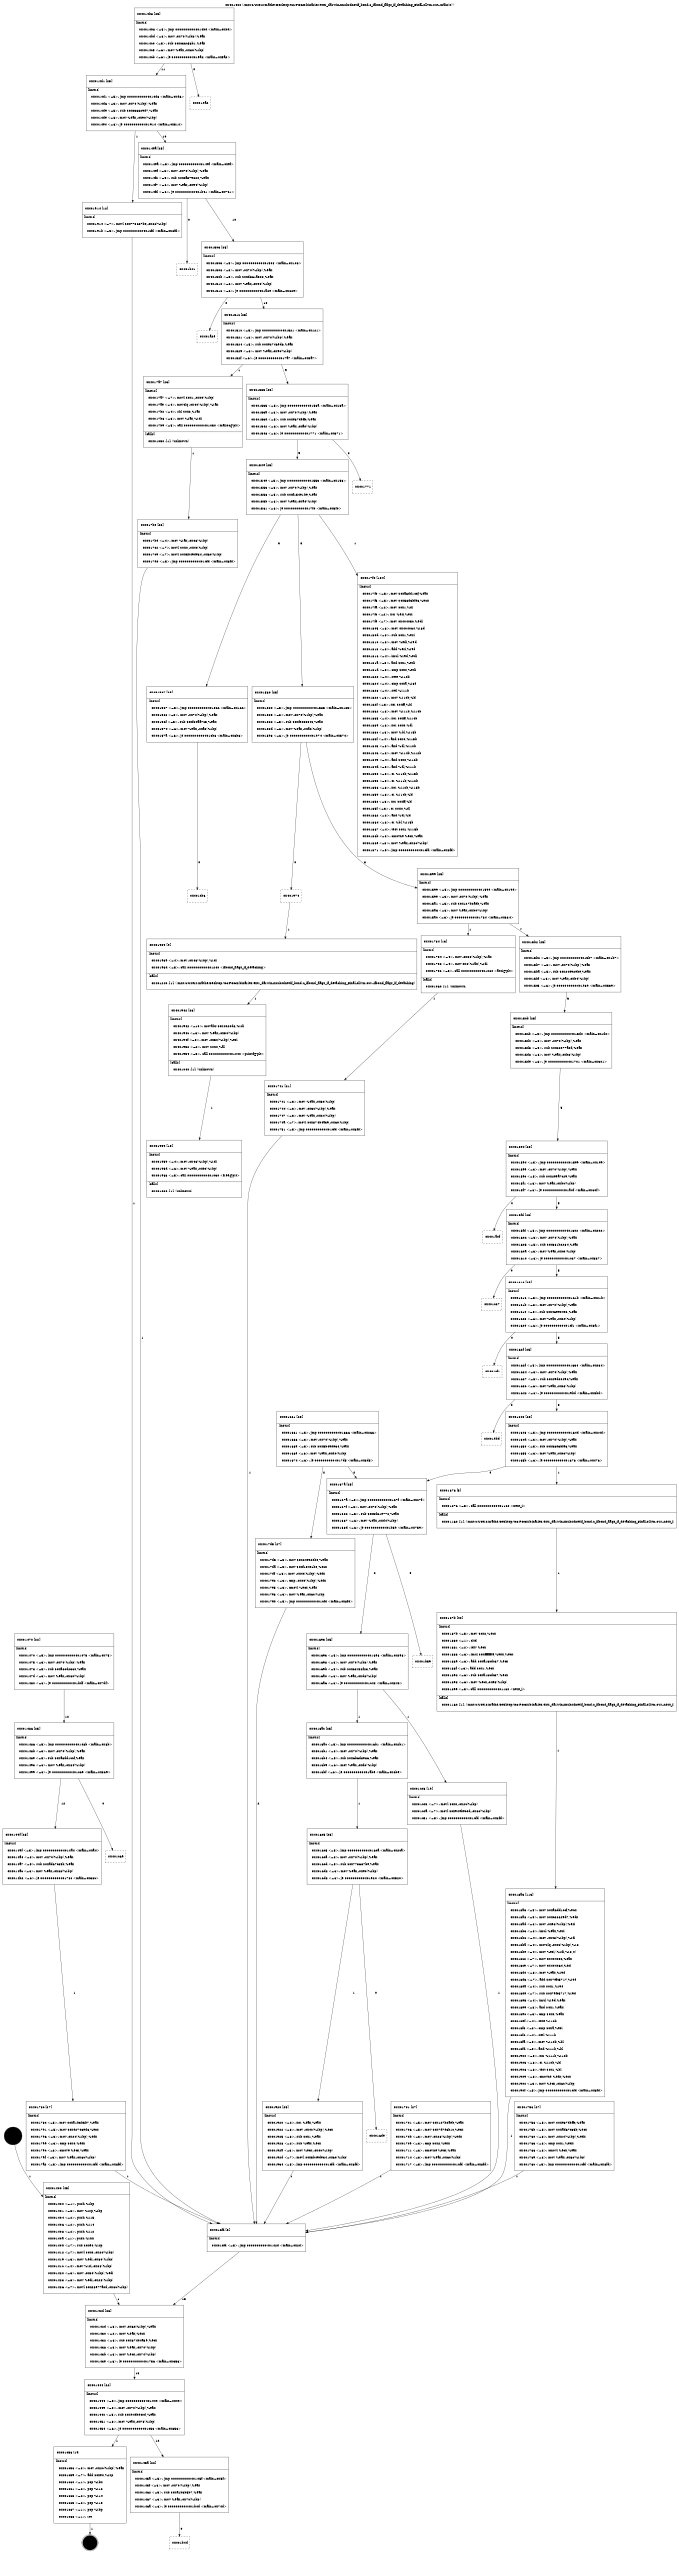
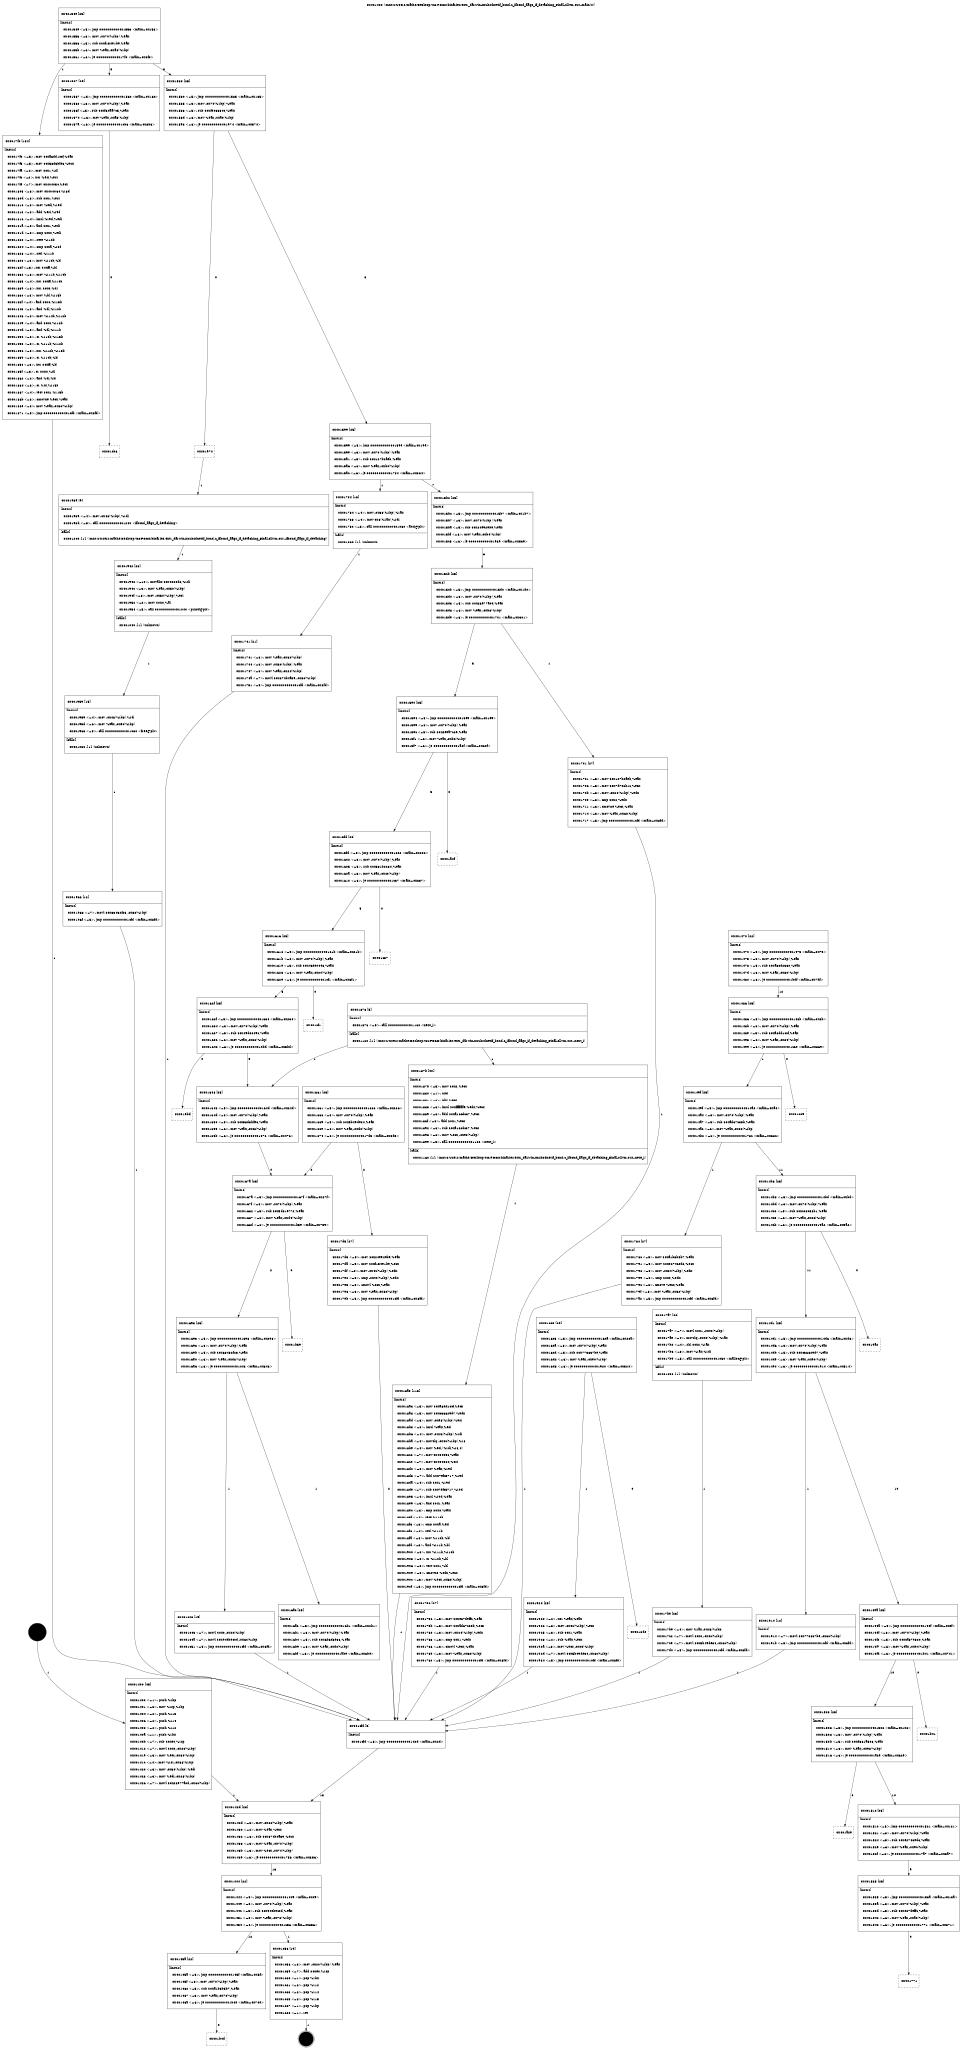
(238, 370) -> none
(297, 448) -> none
none -> (547, 690)
none -> (112, 909)
none -> (768, 1158)
none -> (53, 1190)
(557, 1474) -> (308, 1061)
(357, 1802) -> none
(63, 1804) -> (762, 1059)
